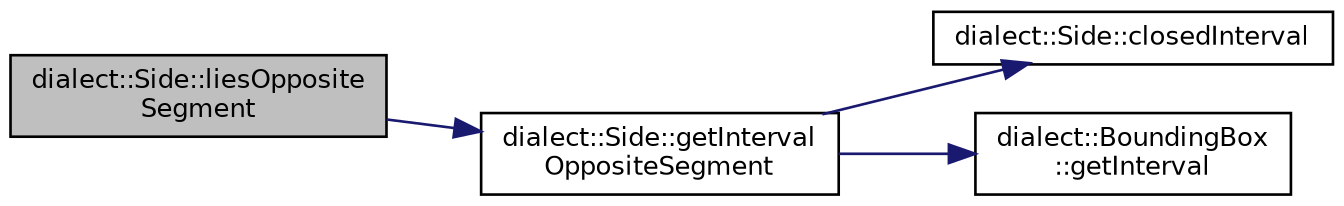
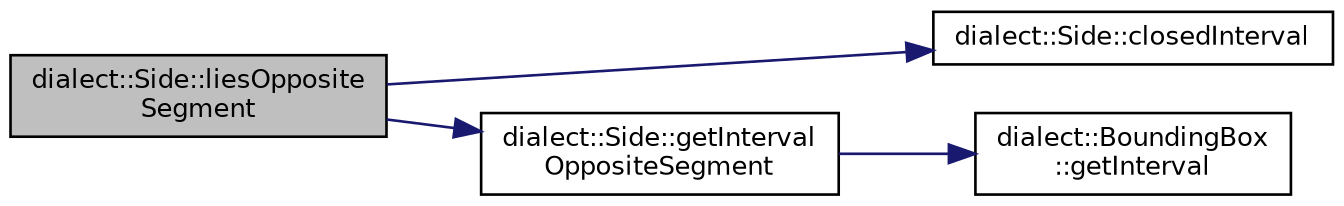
(913, 92) -> (646, 68)
